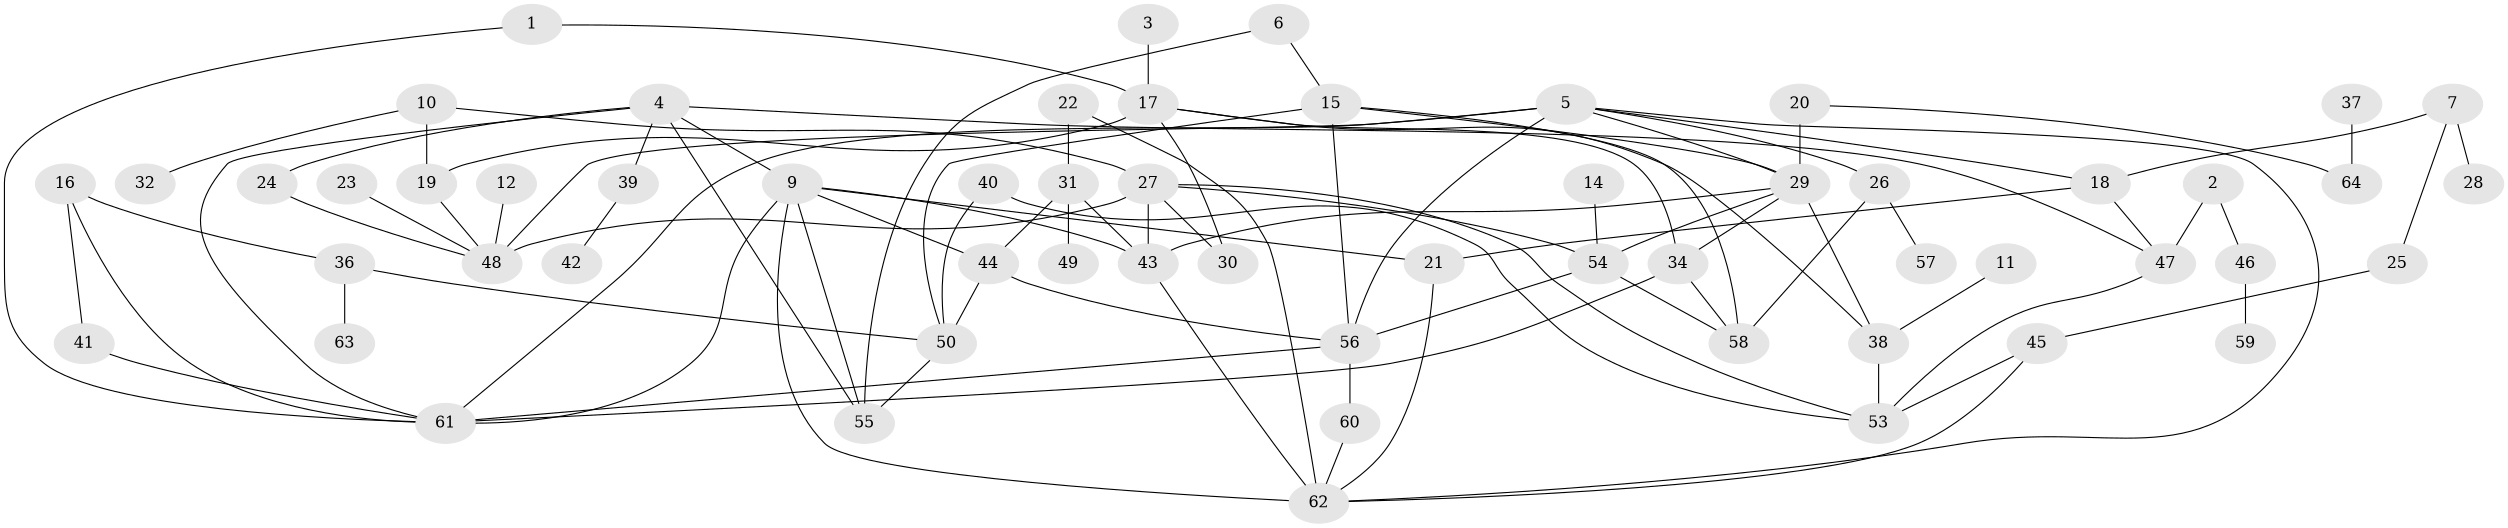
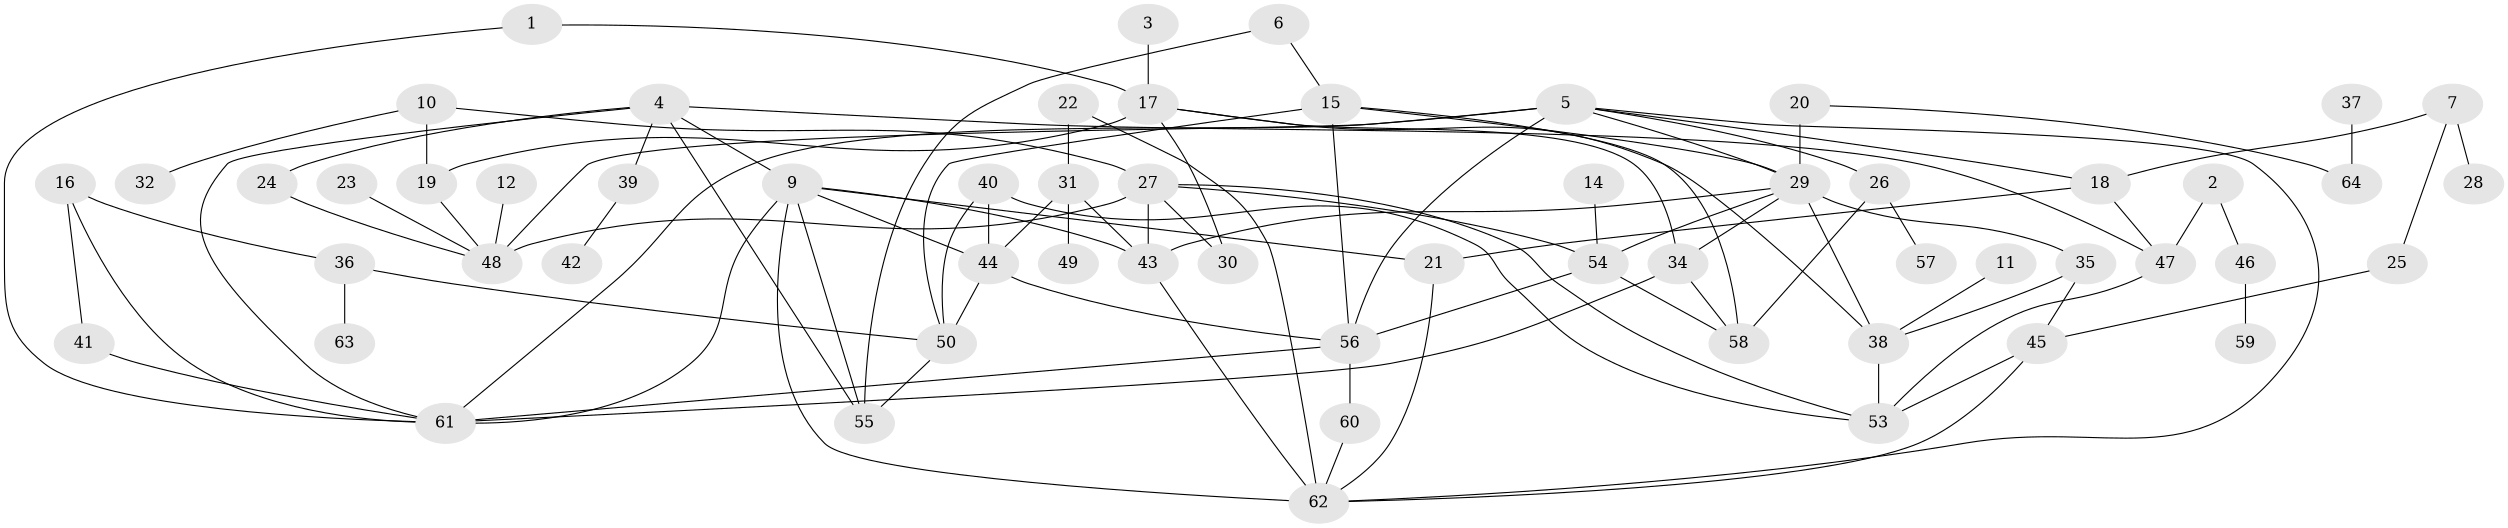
none -> (989, 232)
none -> (2086, 264)
